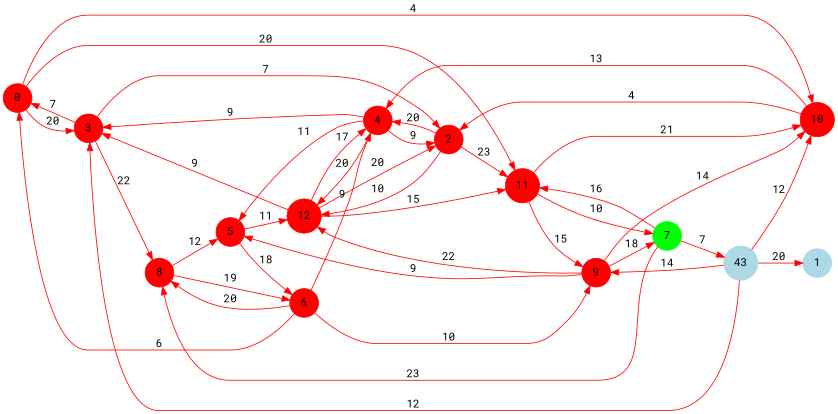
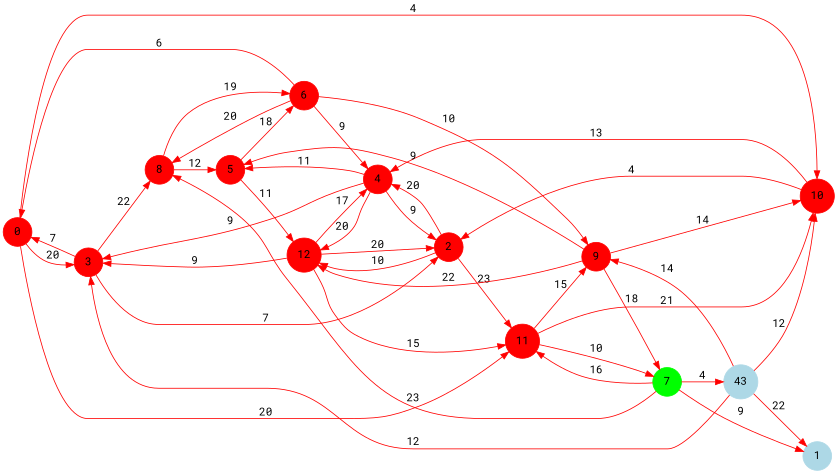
(703, 240) -> (703, 376)
(779, 257) -> (779, 406)
none -> (735, 424)
